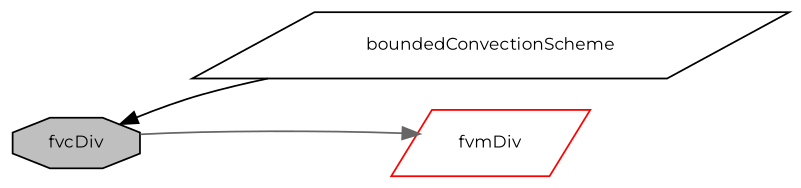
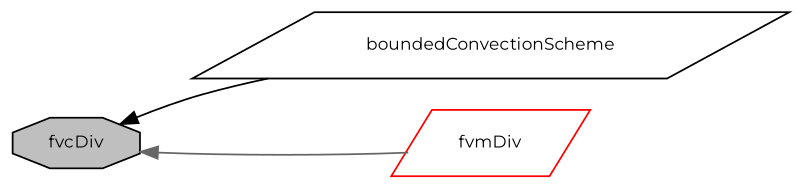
(271, 131) -> (283, 155)
